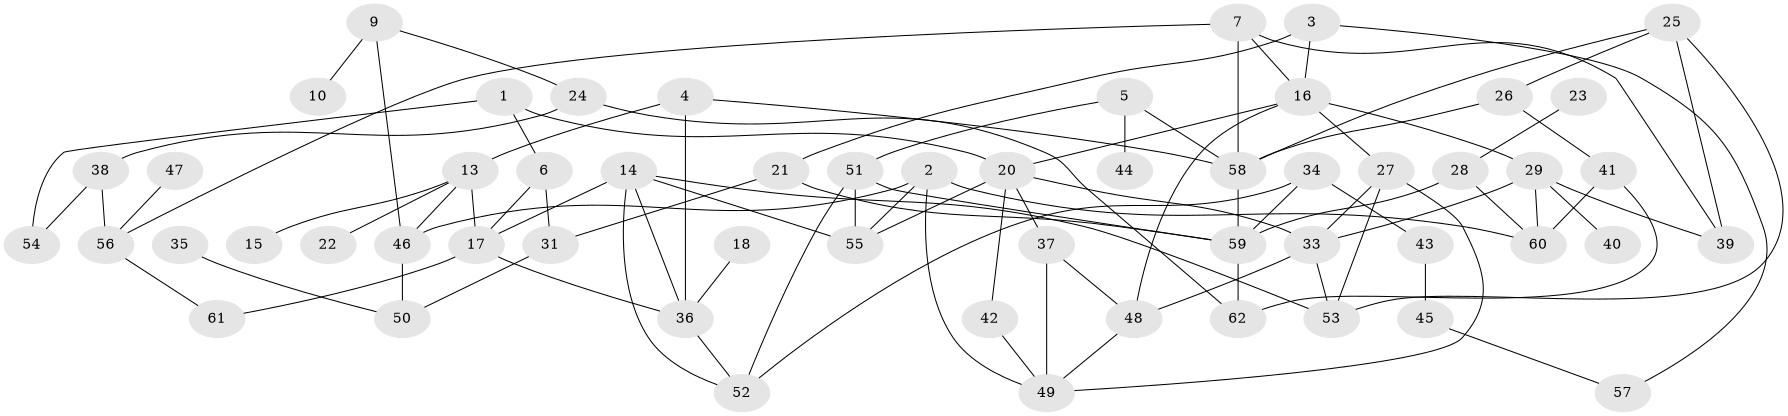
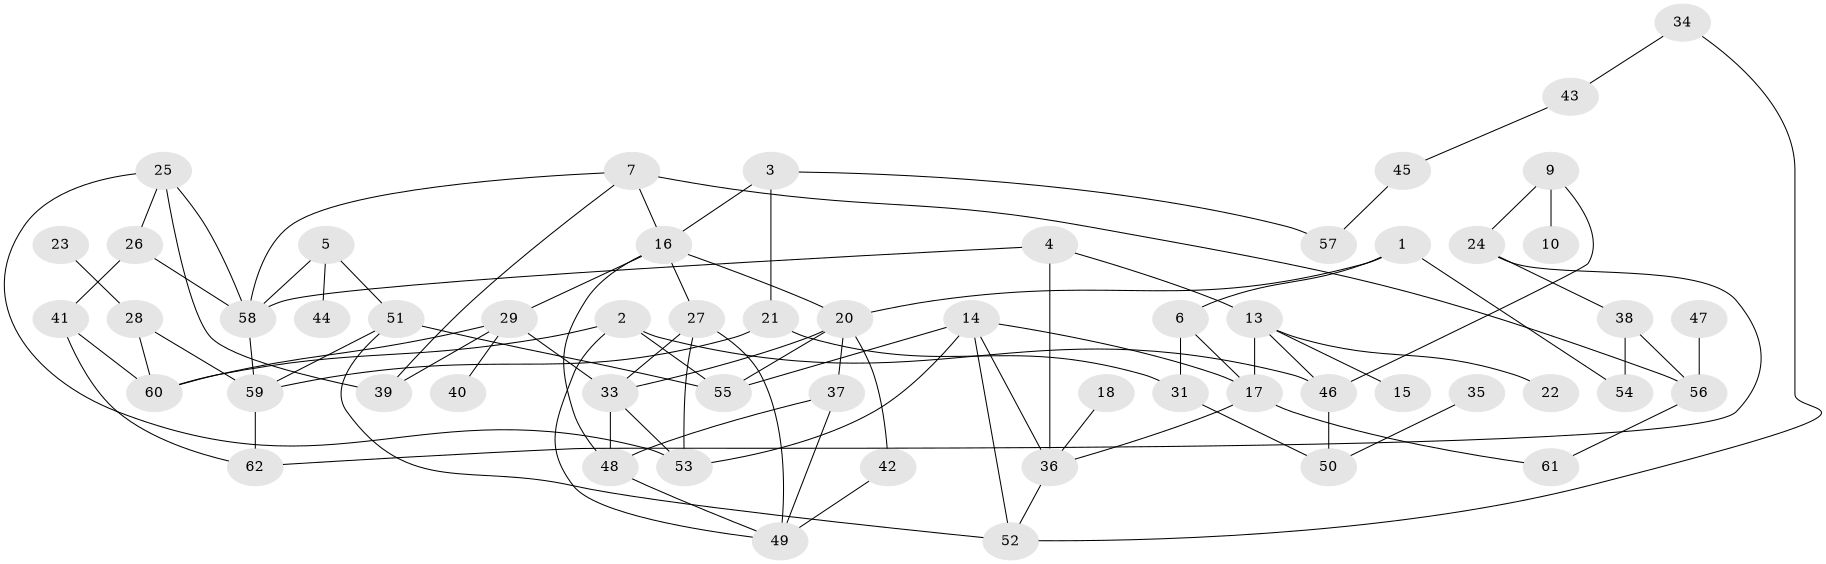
(1276, 207) -> none
